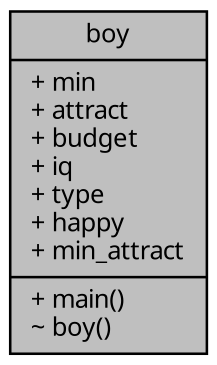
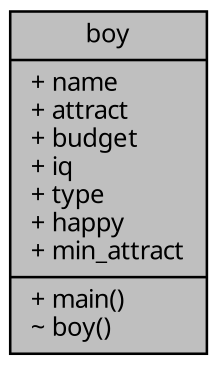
(64, 83) -> (75, 83)
